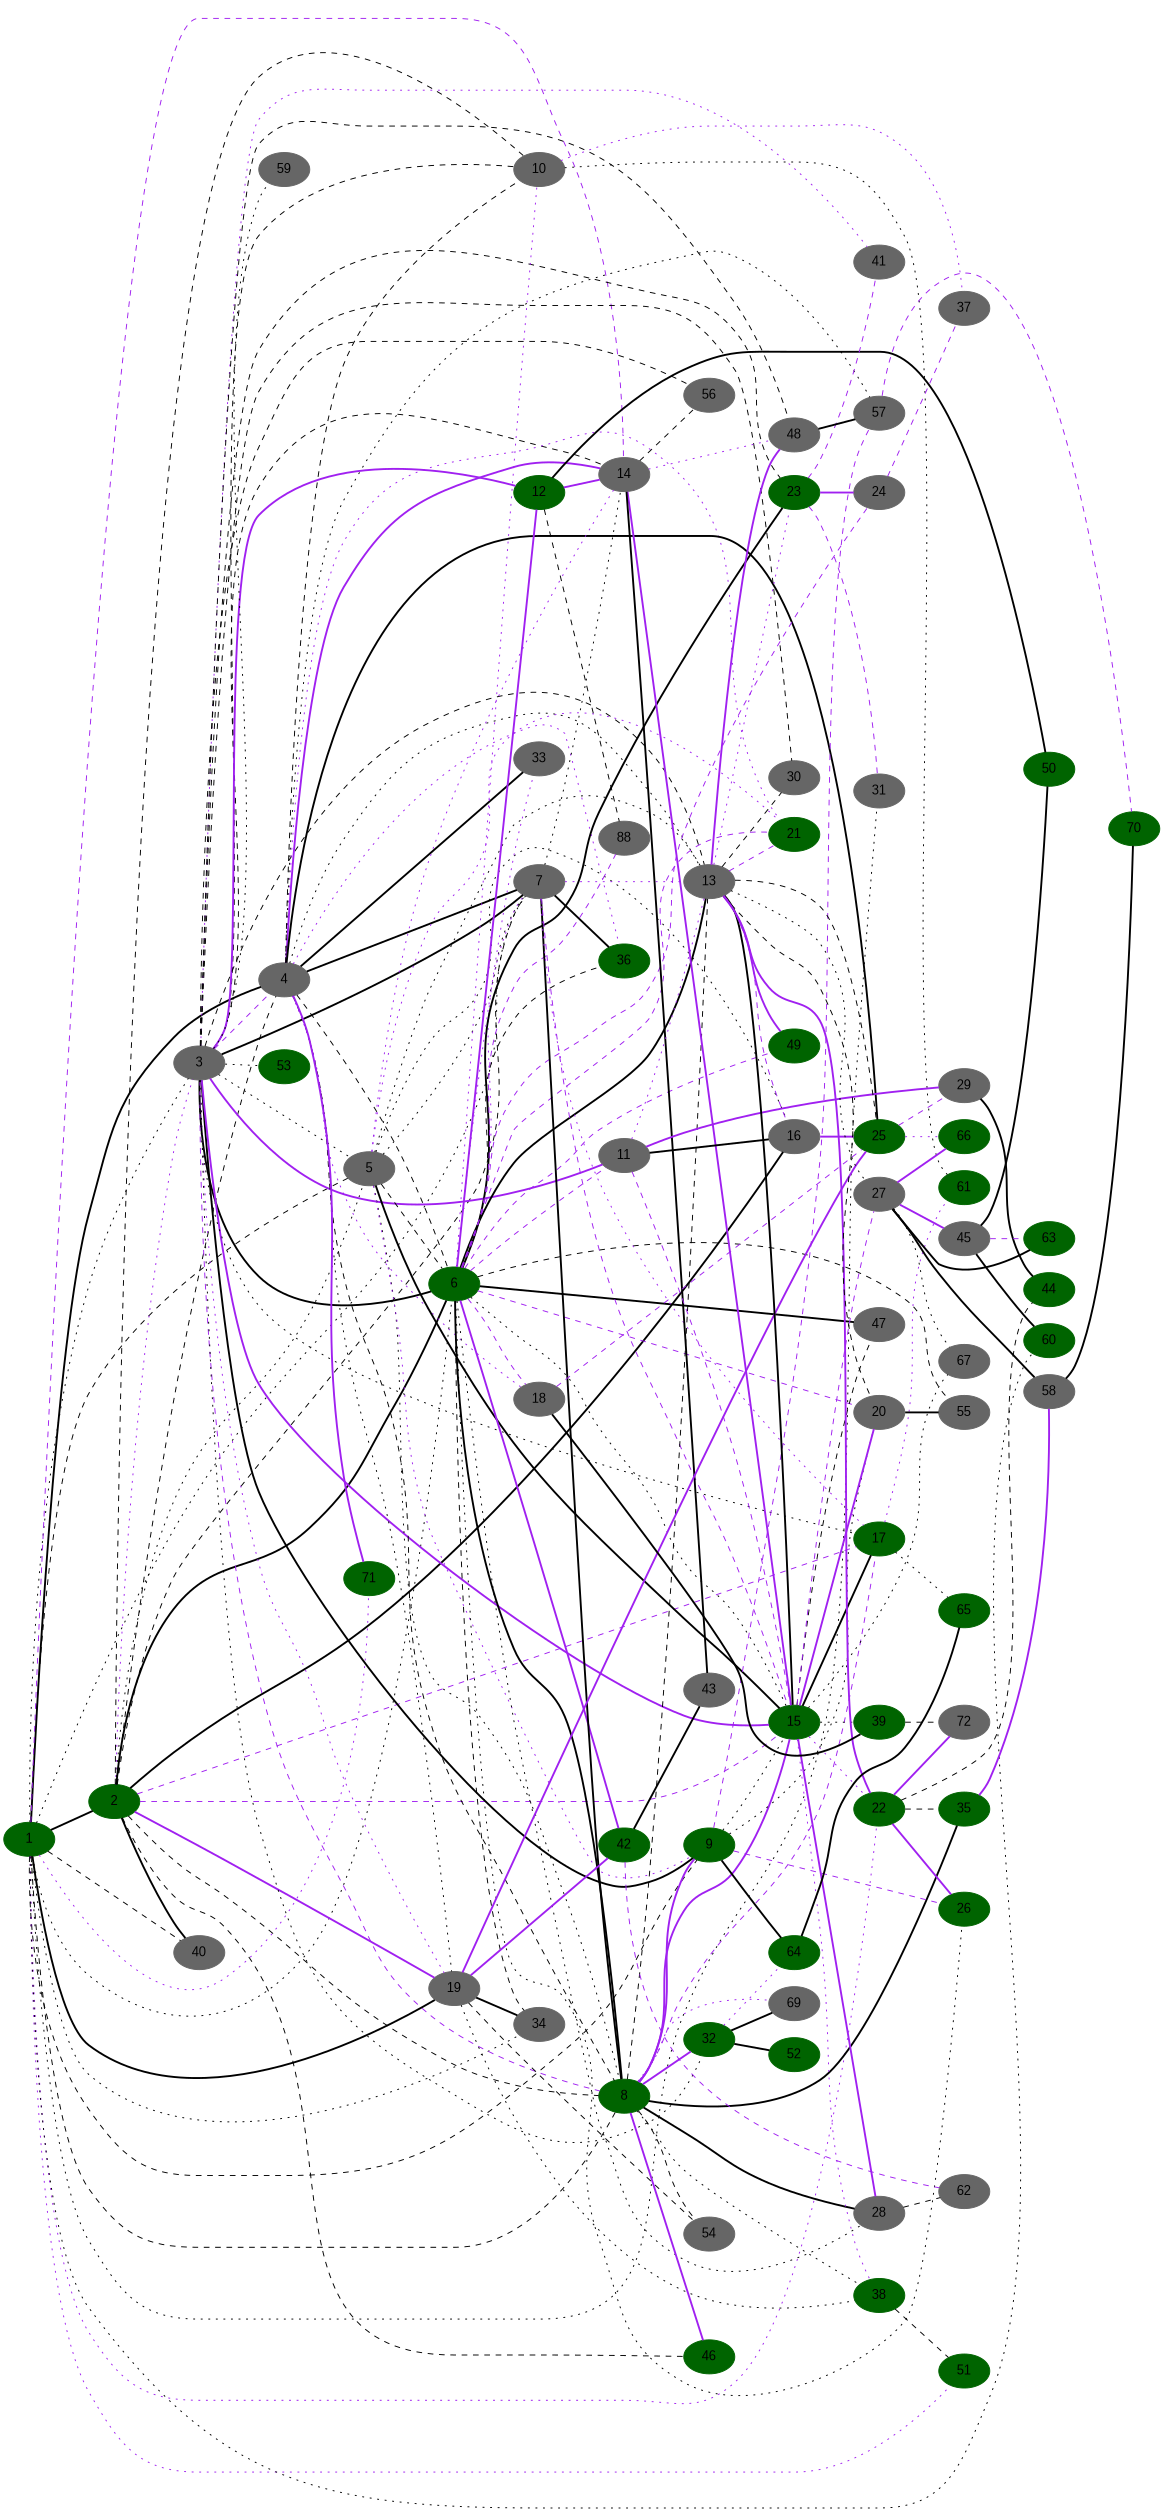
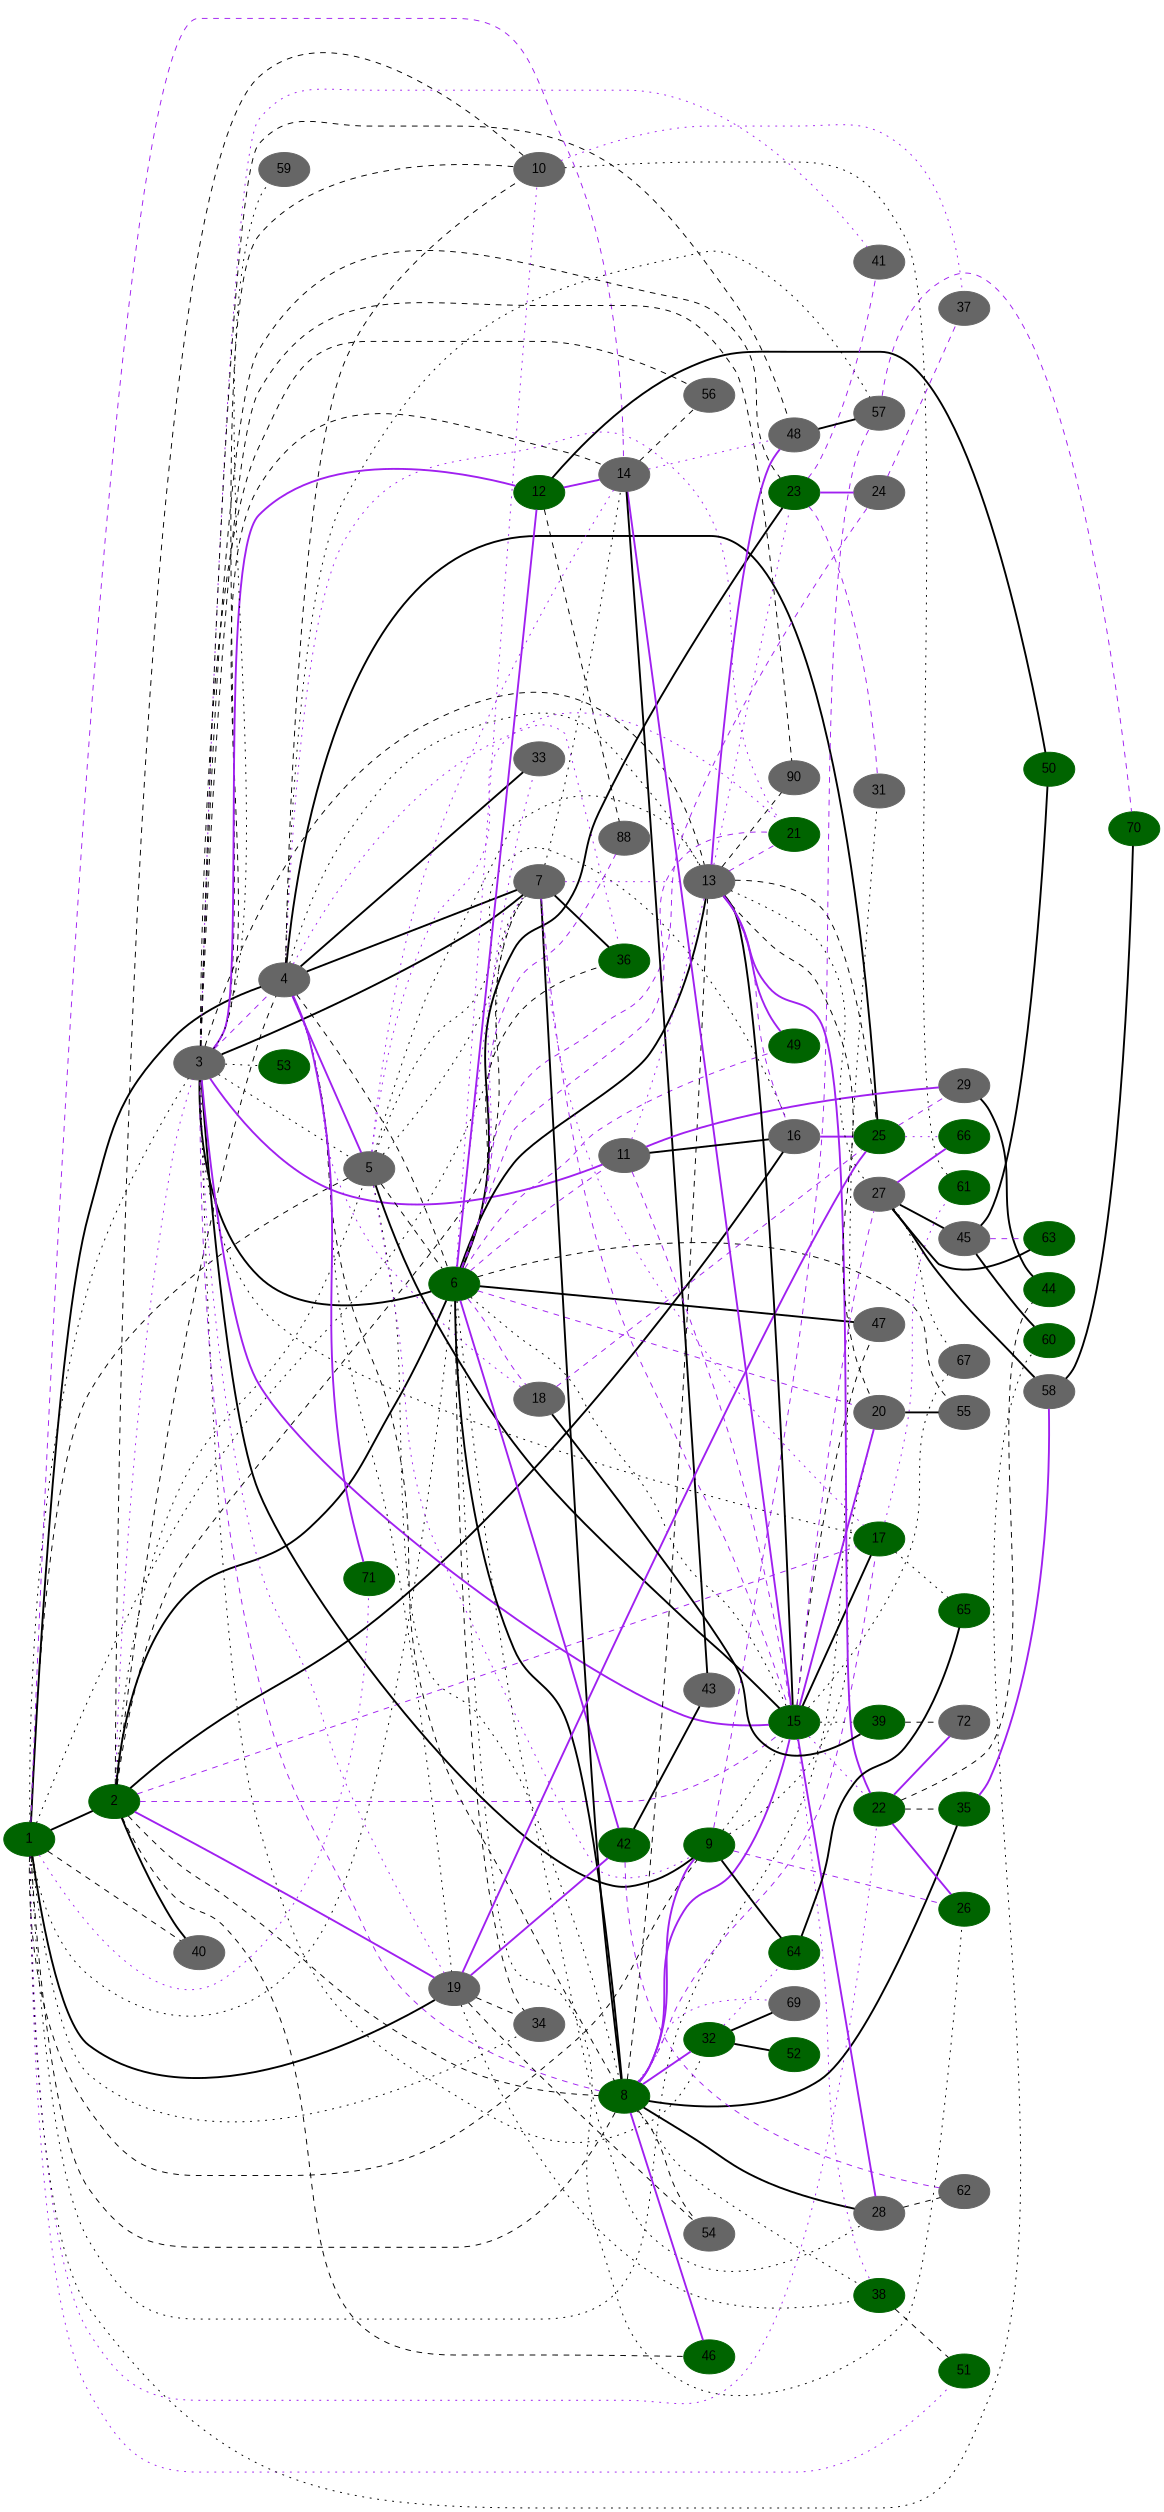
(329, 624) -> (327, 1074)
(794, 778) -> (794, 778)
(922, 1216) -> (922, 1216)
(497, 2006) -> (497, 2006)
